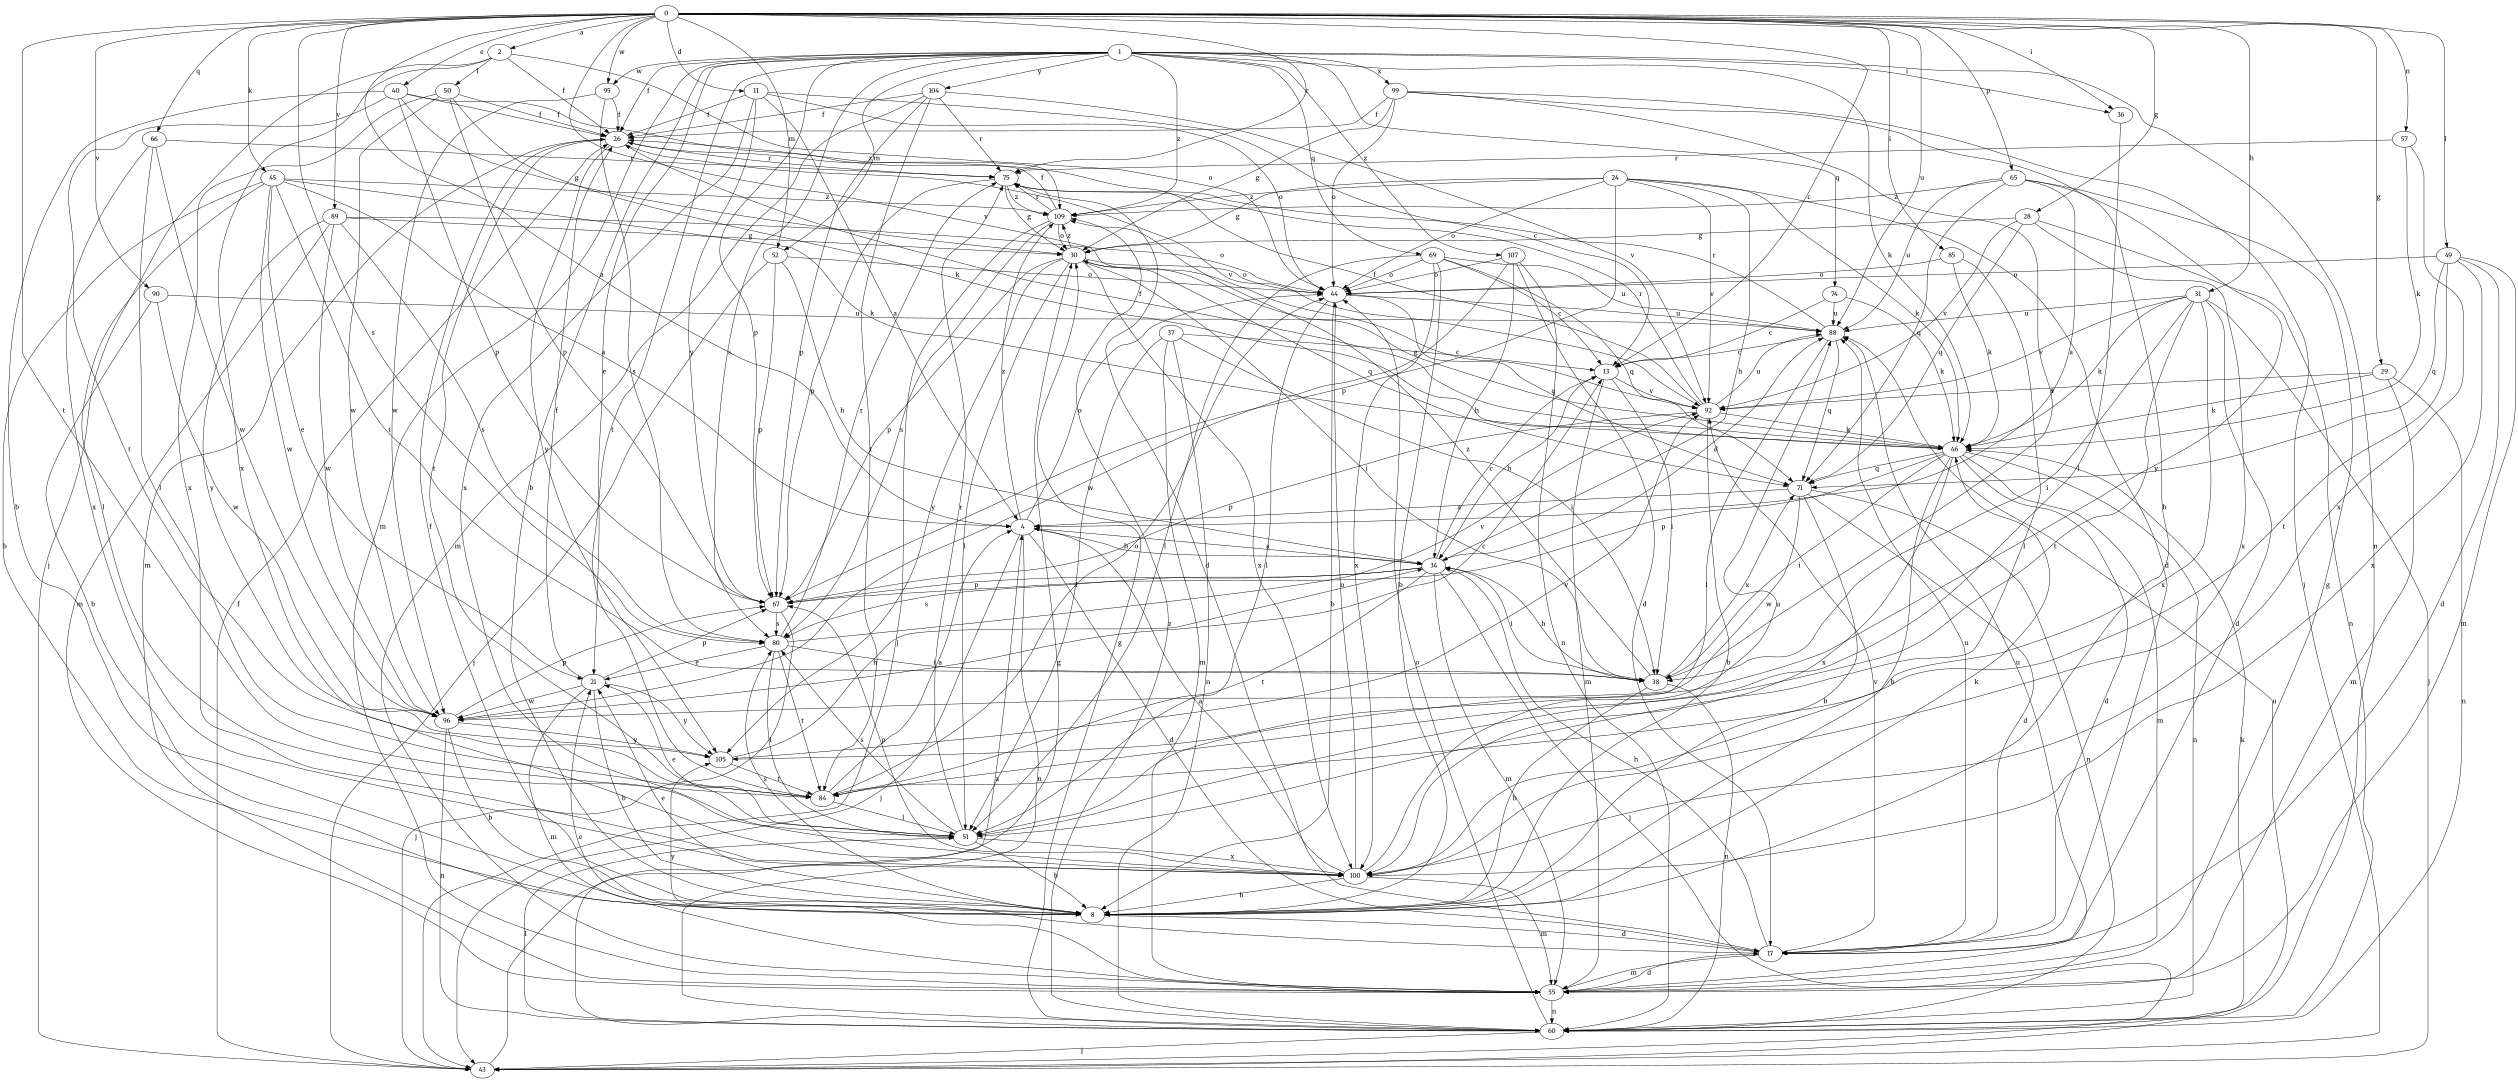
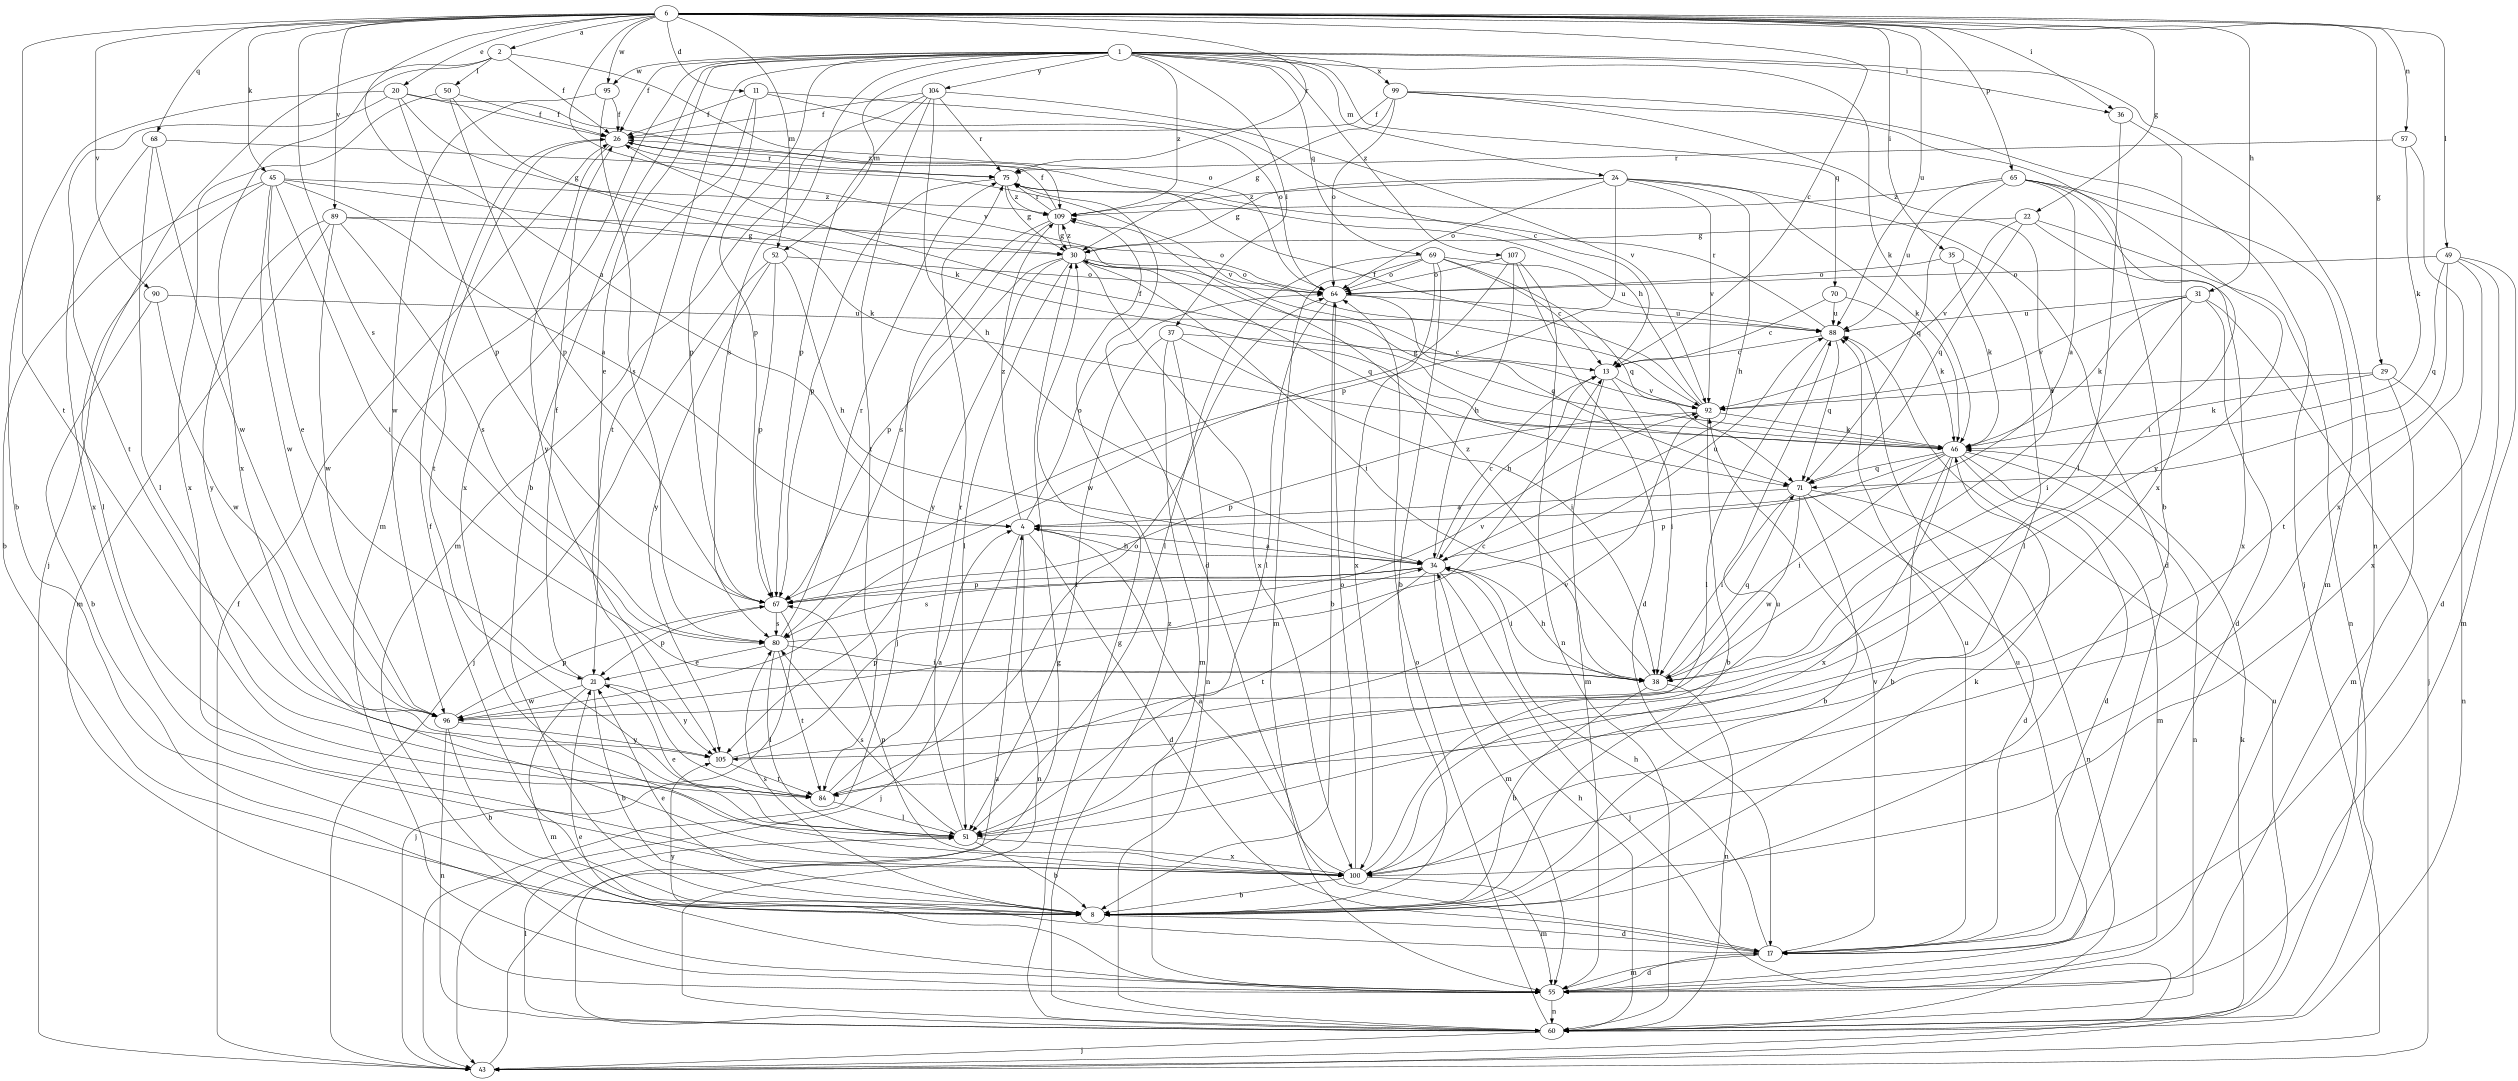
(666, 14) -> (666, 14)
(396, 91) -> (396, 91)
none -> (1341, 116)
(154, 139) -> (154, 139)
none -> (1279, 172)
(2027, 217) -> (2027, 217)
(1062, 236) -> (1062, 236)
(1952, 256) -> (1952, 256)
(1334, 294) -> (1334, 294)
(1641, 294) -> (1641, 294)
(1835, 294) -> (1835, 294)
(888, 307) -> none
(692, 353) -> (692, 353)
(1760, 359) -> none
(350, 391) -> none
none -> (1070, 418)
(1716, 450) -> (1716, 450)
none -> (2118, 462)
none -> (657, 499)
none -> (1720, 584)
(1747, 585) -> (1747, 585)
(2328, 585) -> (2328, 585)
(683, 644) -> (679, 628)
(876, 663) -> (876, 663)
(1900, 673) -> (1969, 656)
(1576, 707) -> none
none -> (1587, 814)
(405, 897) -> (1272, 654)
